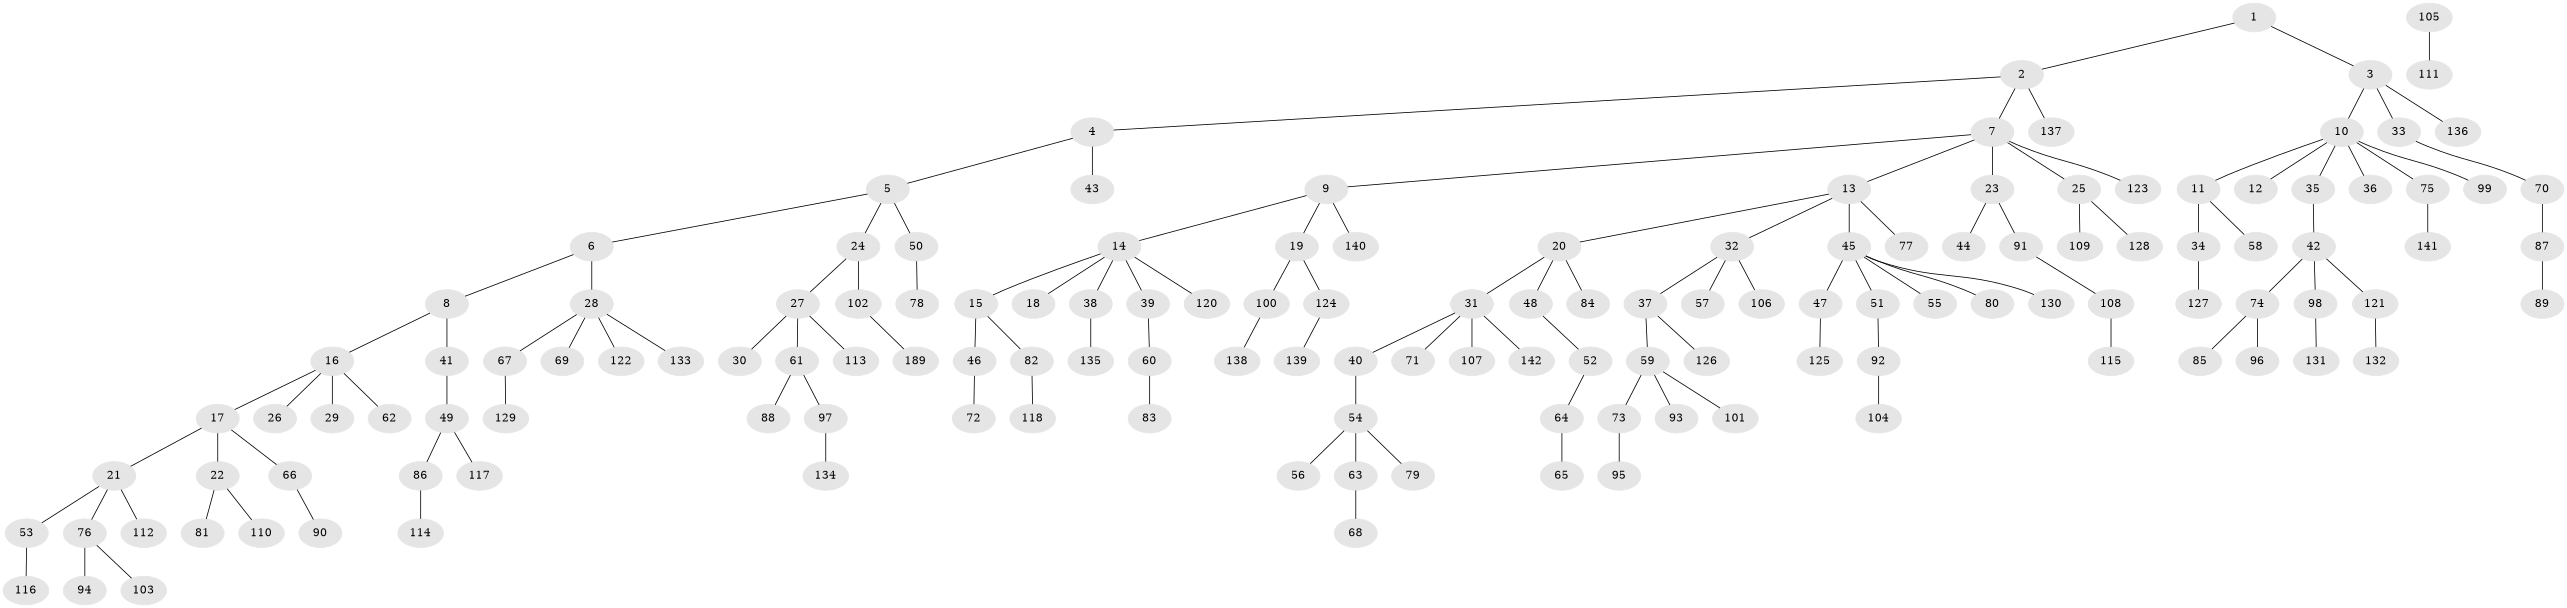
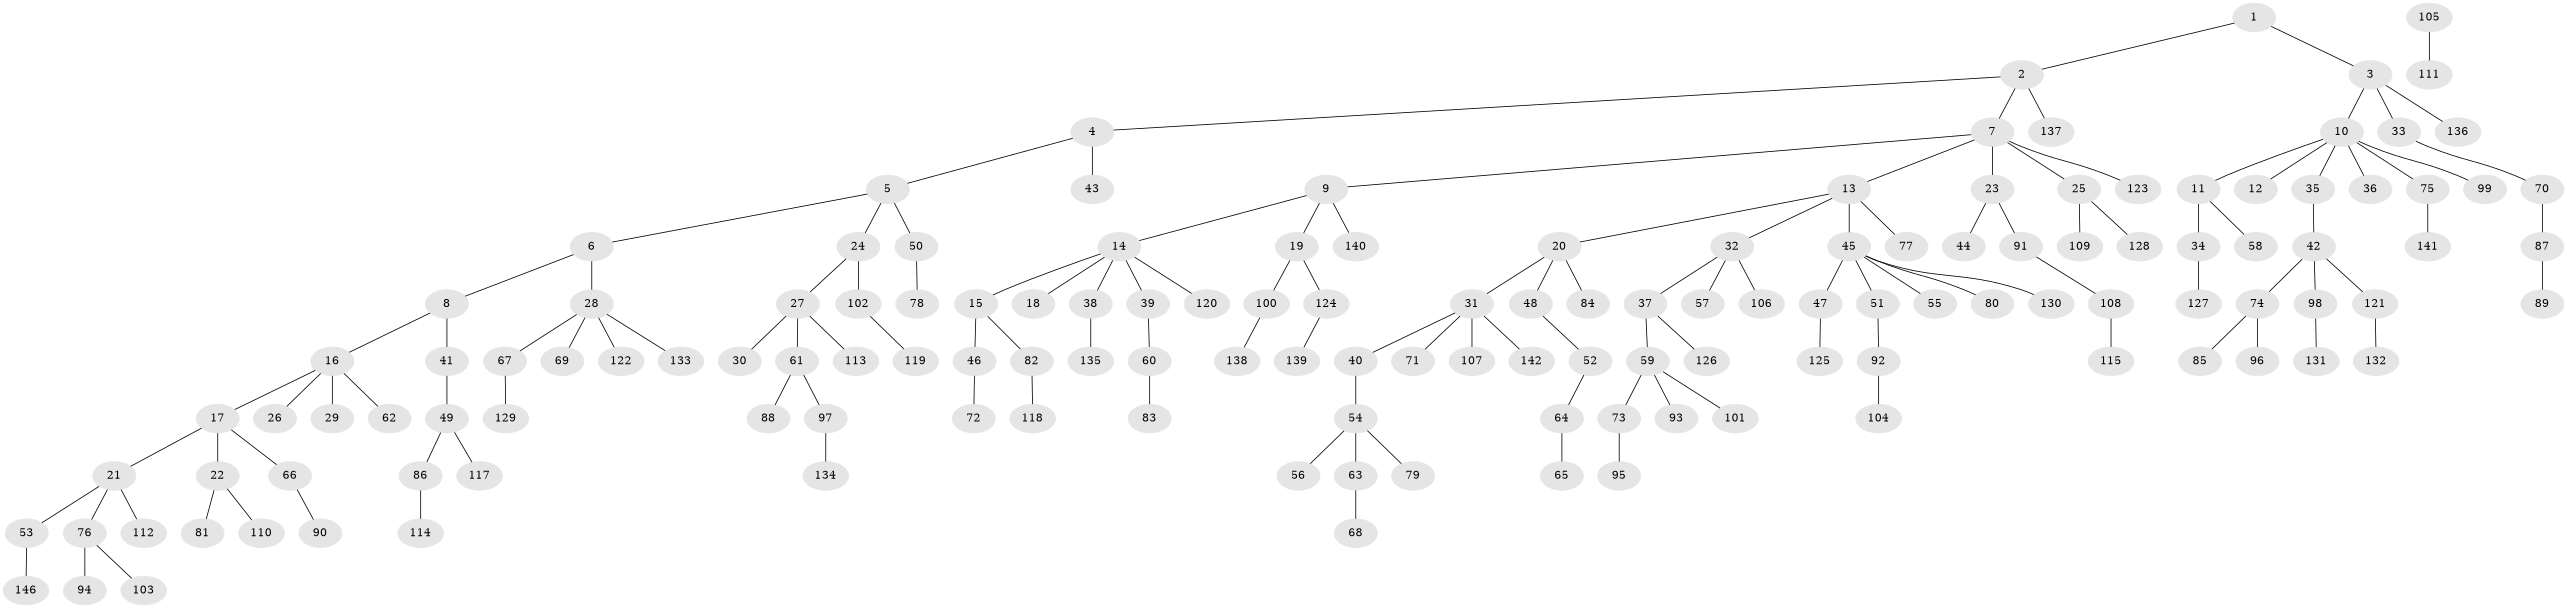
(916, 361) -> (916, 361)
(26, 591) -> (26, 591)
